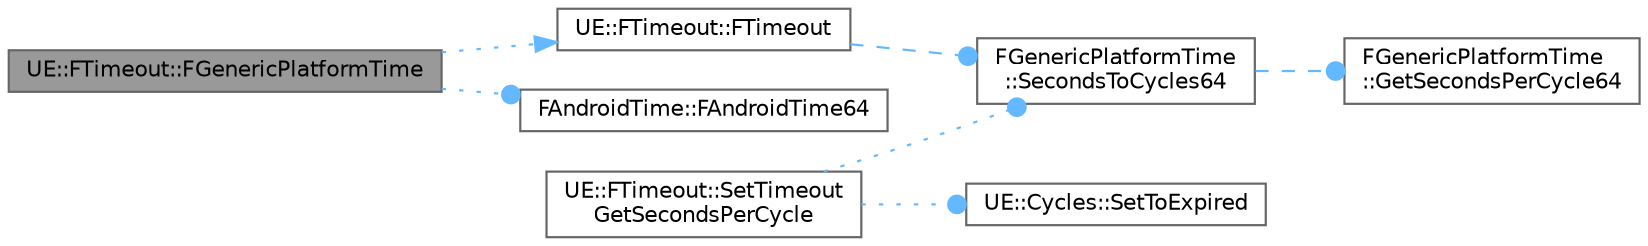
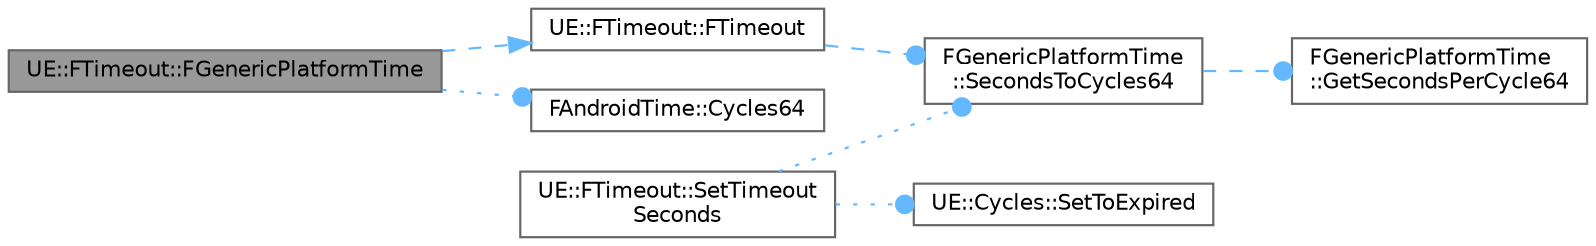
(488, 48) -> (476, 48)
(704, 110) -> (678, 110)
(704, 204) -> (678, 204)
